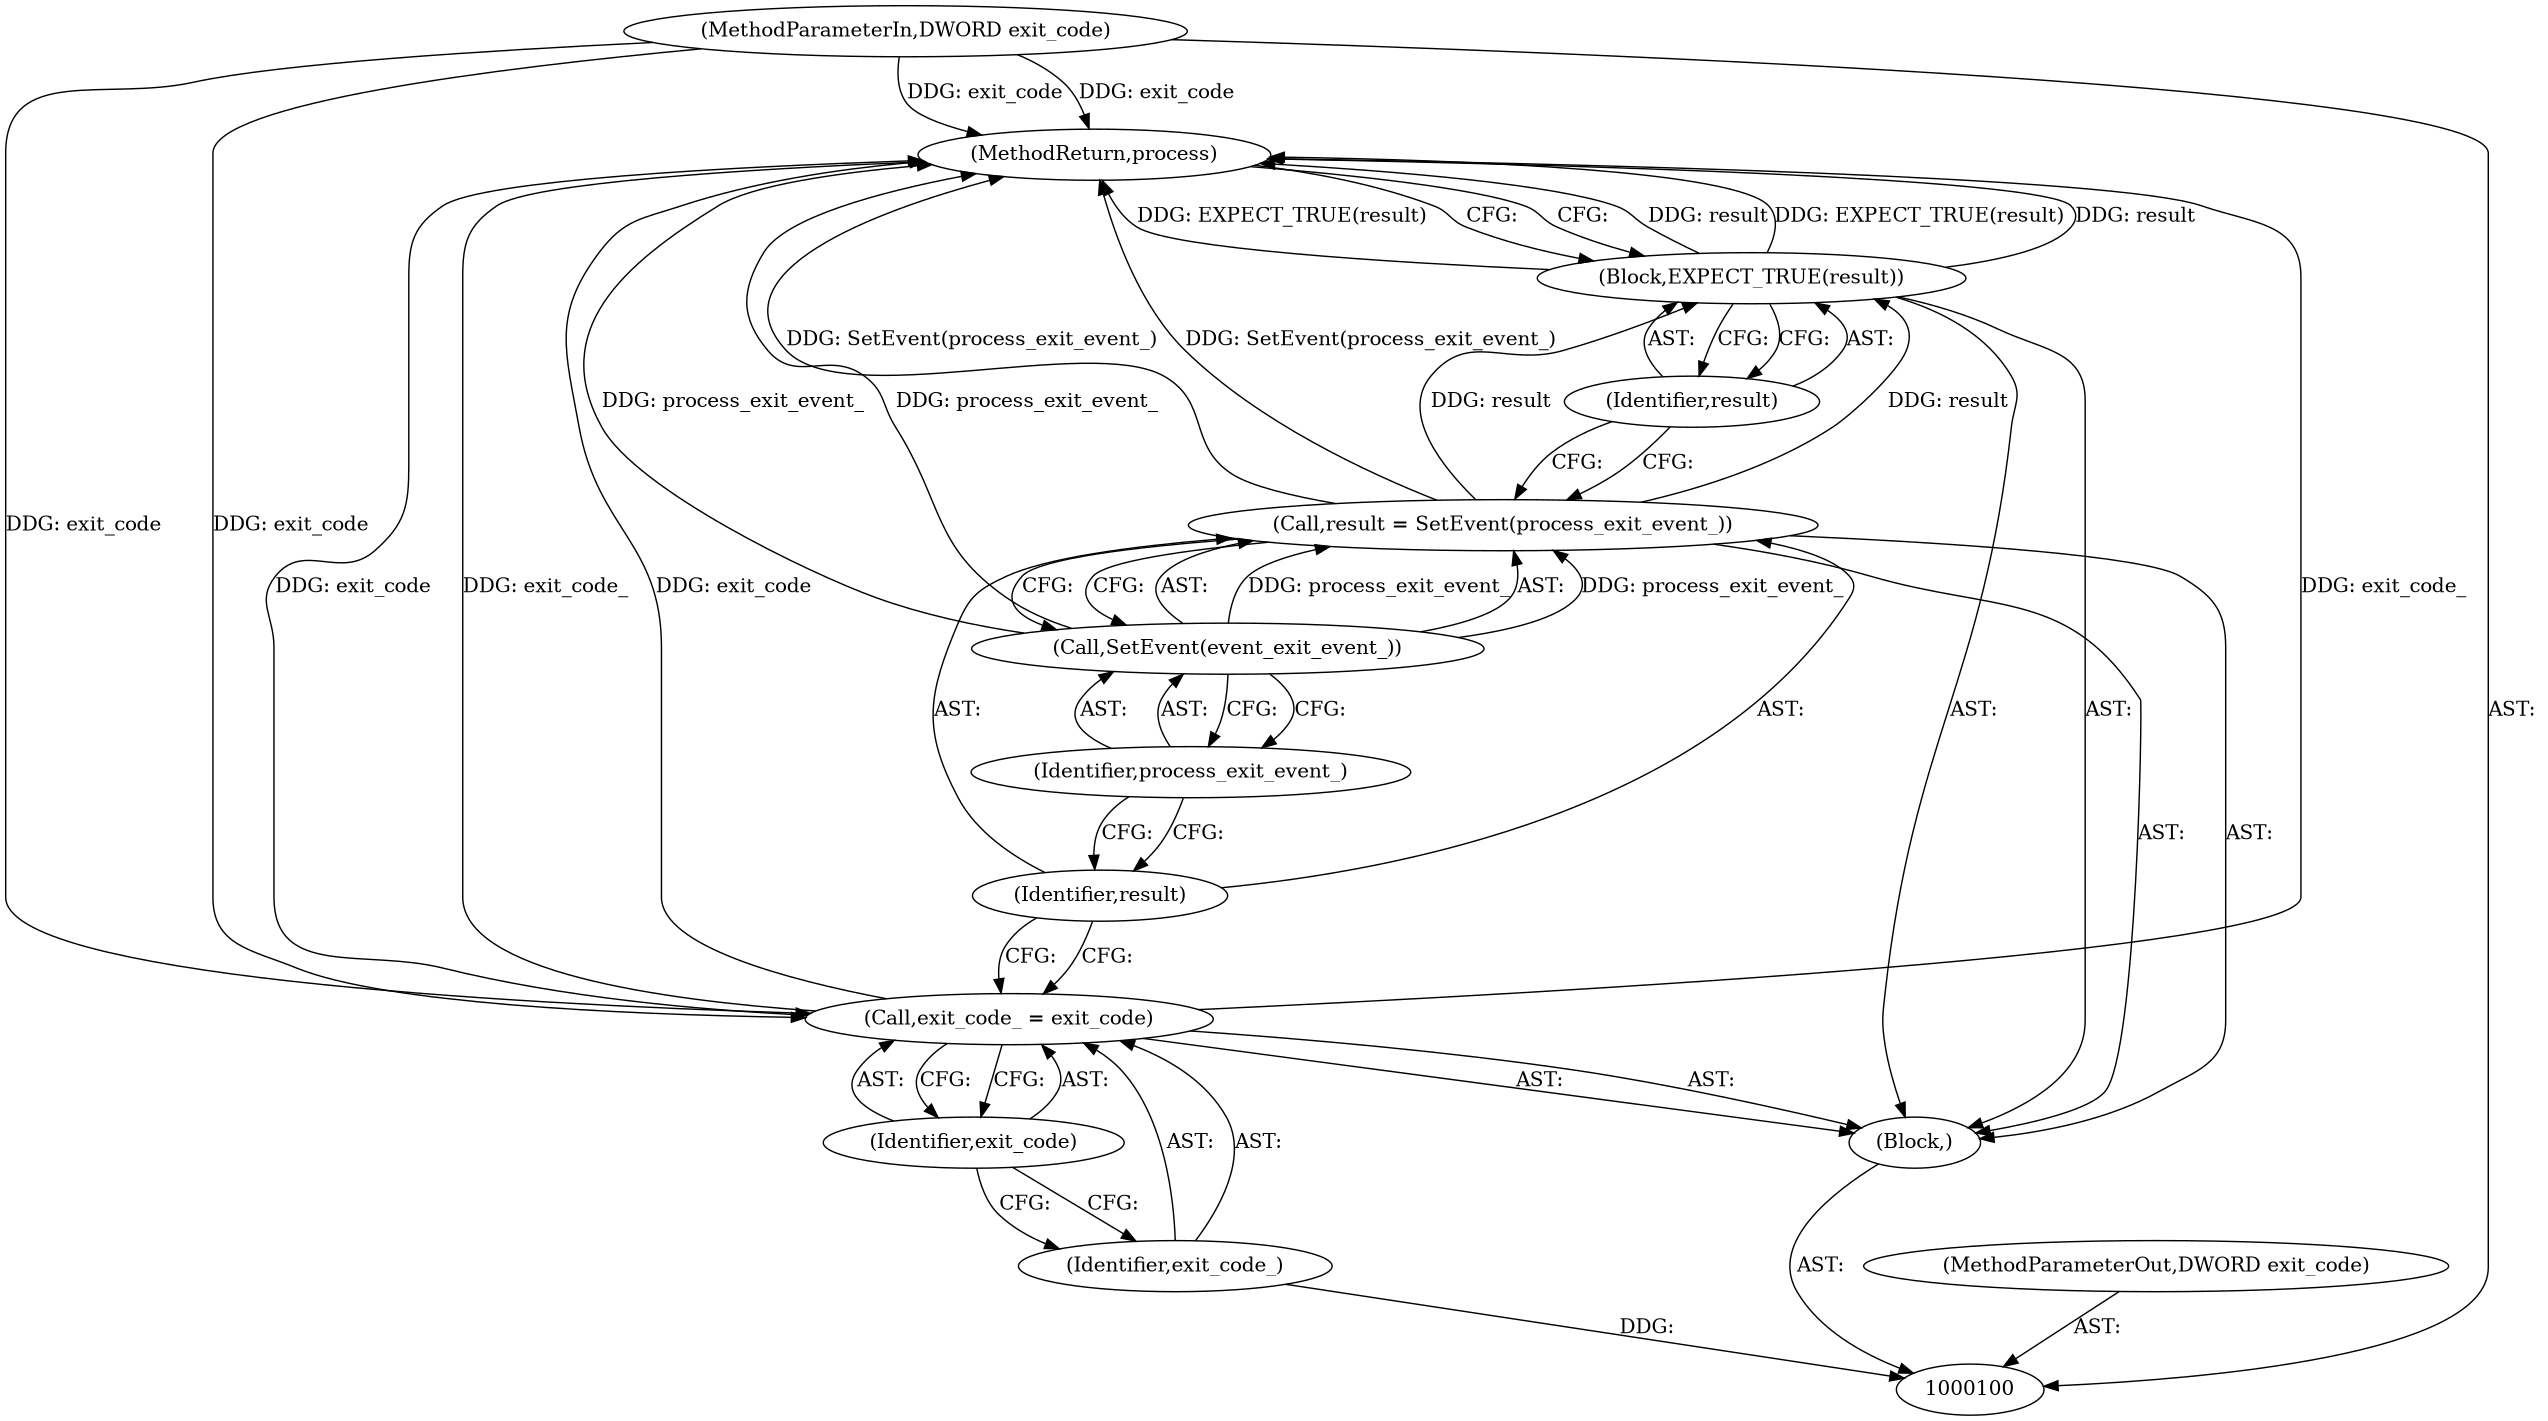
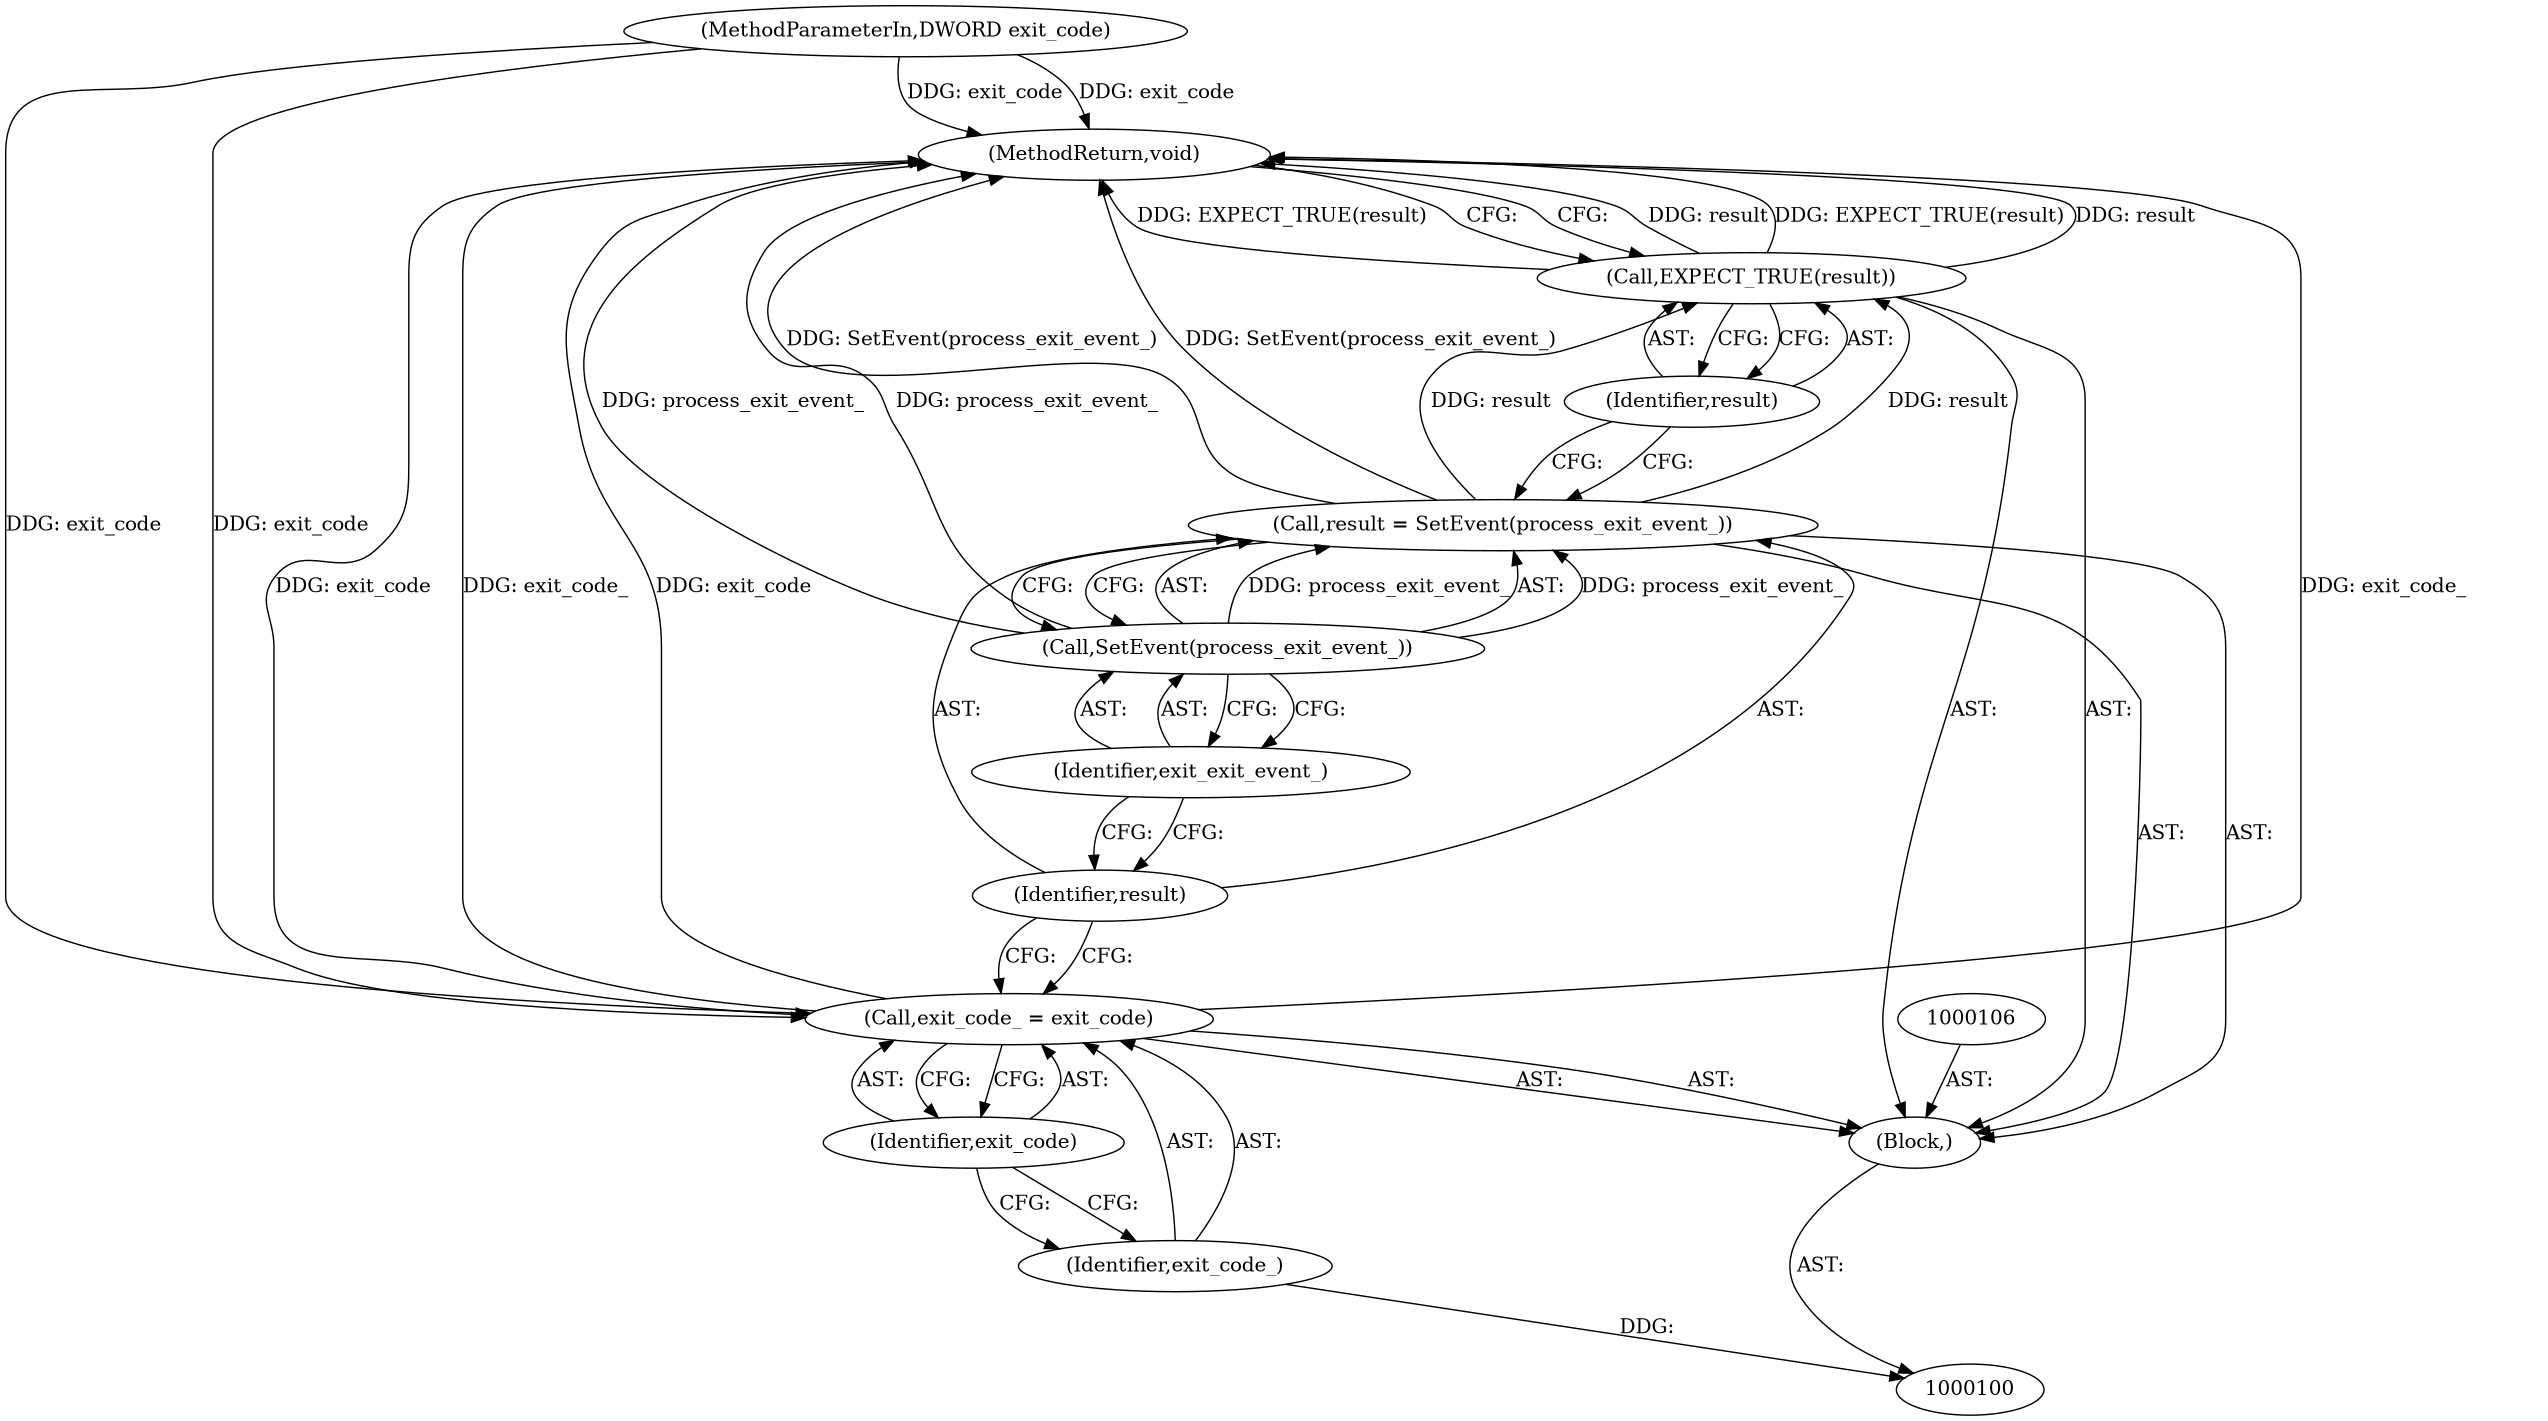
(1094, 155) -> (1094, 155)
(1752, 278) -> (1752, 278)
(2488, 279) -> none
(1228, 649) -> (1228, 649)
(1191, 772) -> (1191, 772)
none -> (1972, 1019)
(2156, 1266) -> none
